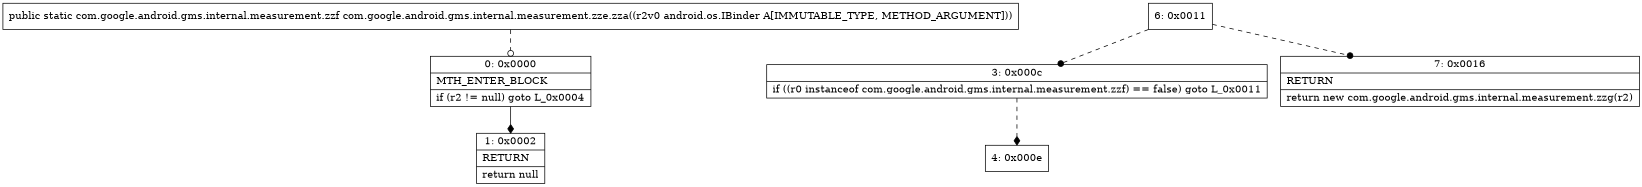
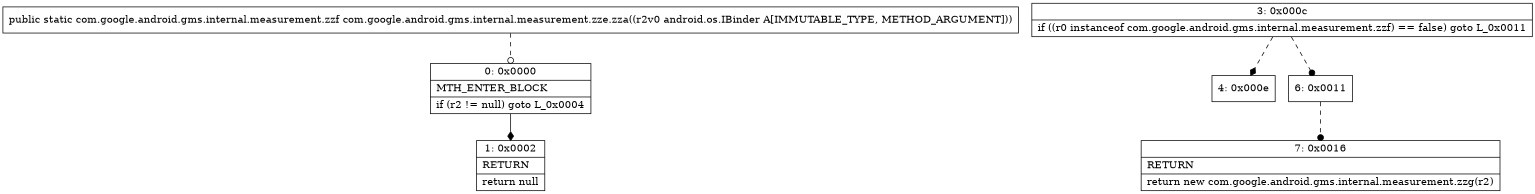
(1106, 46) -> (1301, 54)
